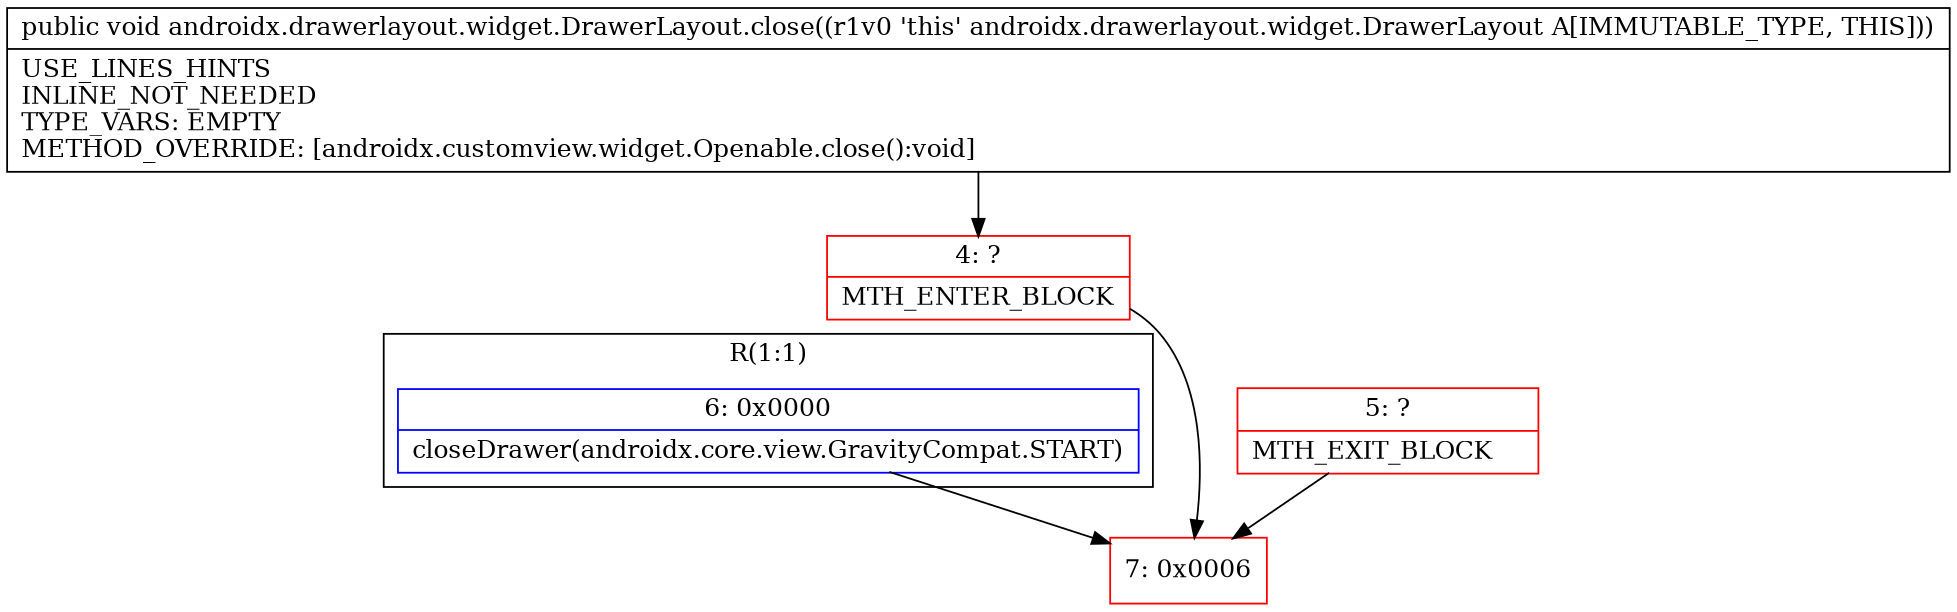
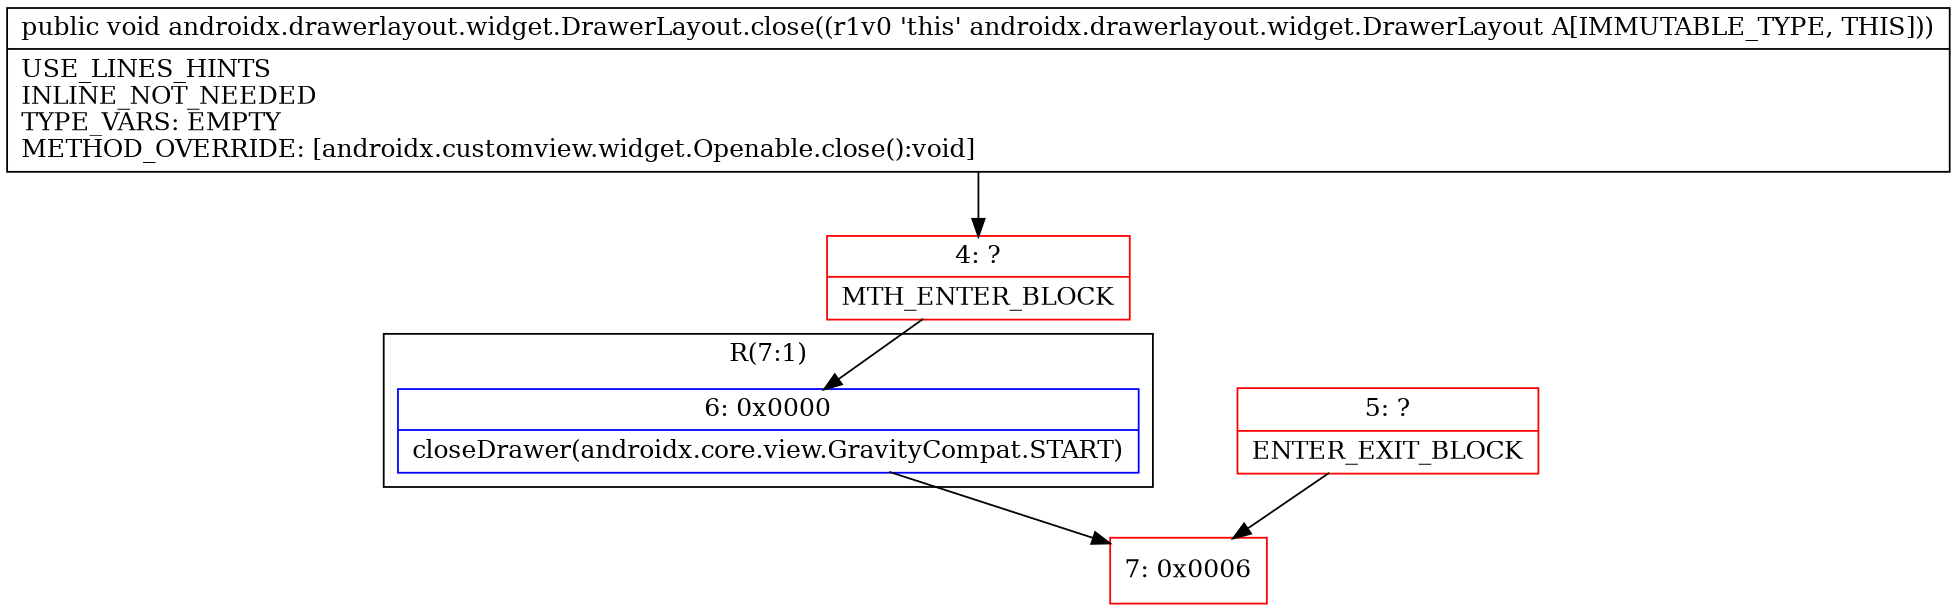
(768, 354) -> (768, 354)
(1193, 404) -> (881, 349)
(1373, 451) -> (1388, 451)
